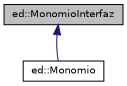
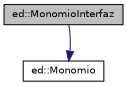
(57, 48) -> (70, 38)
